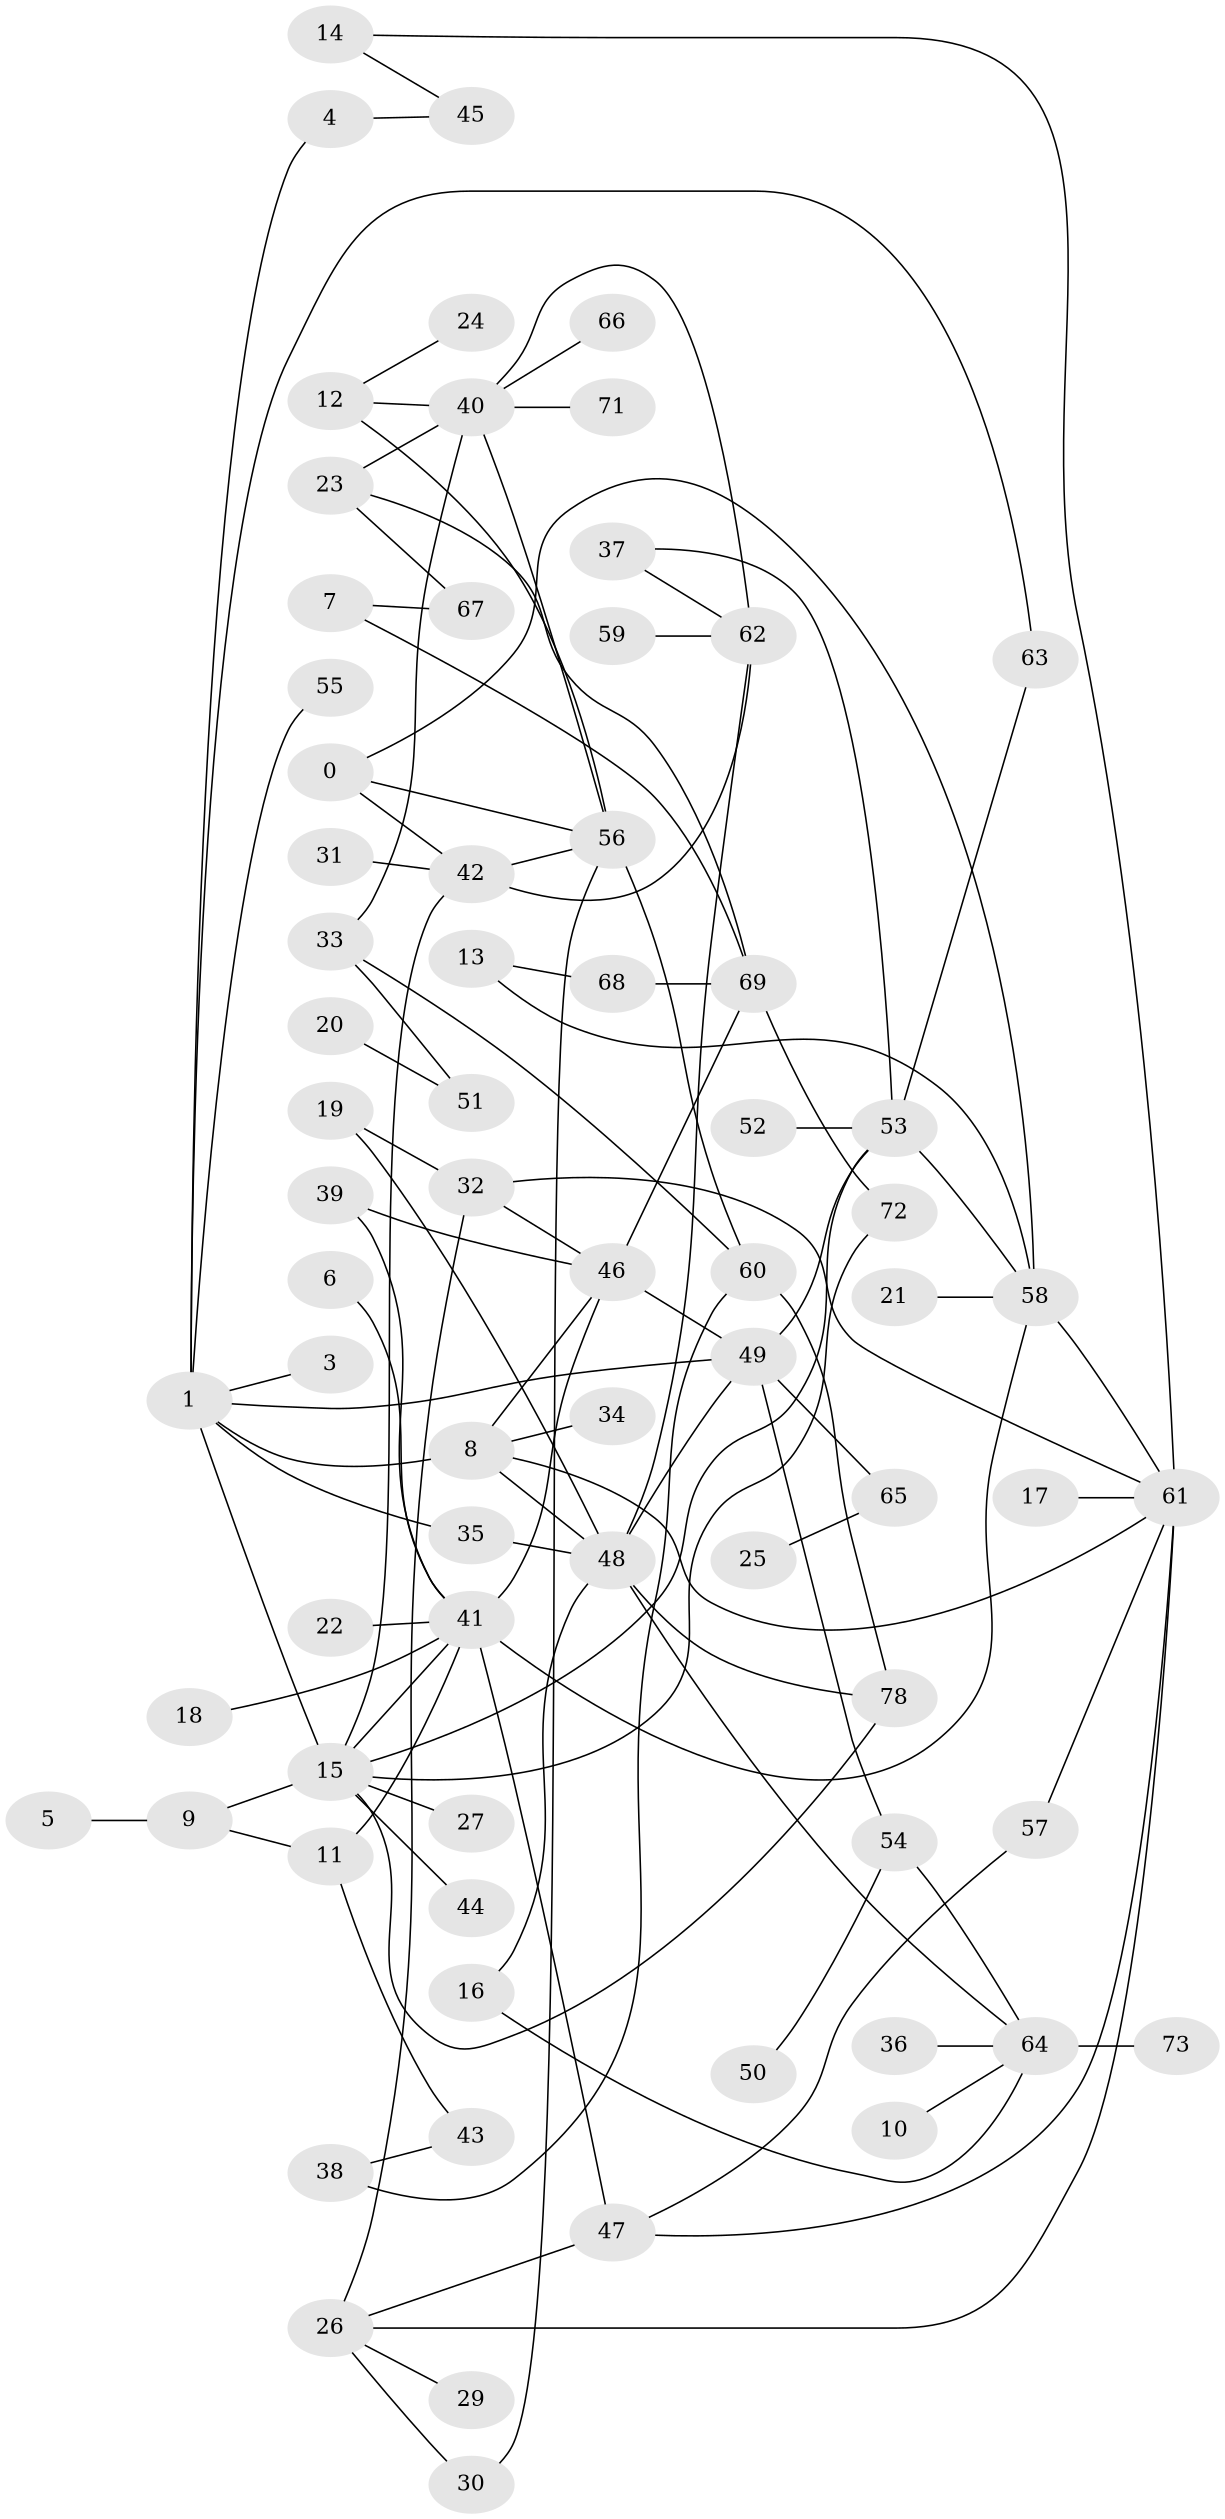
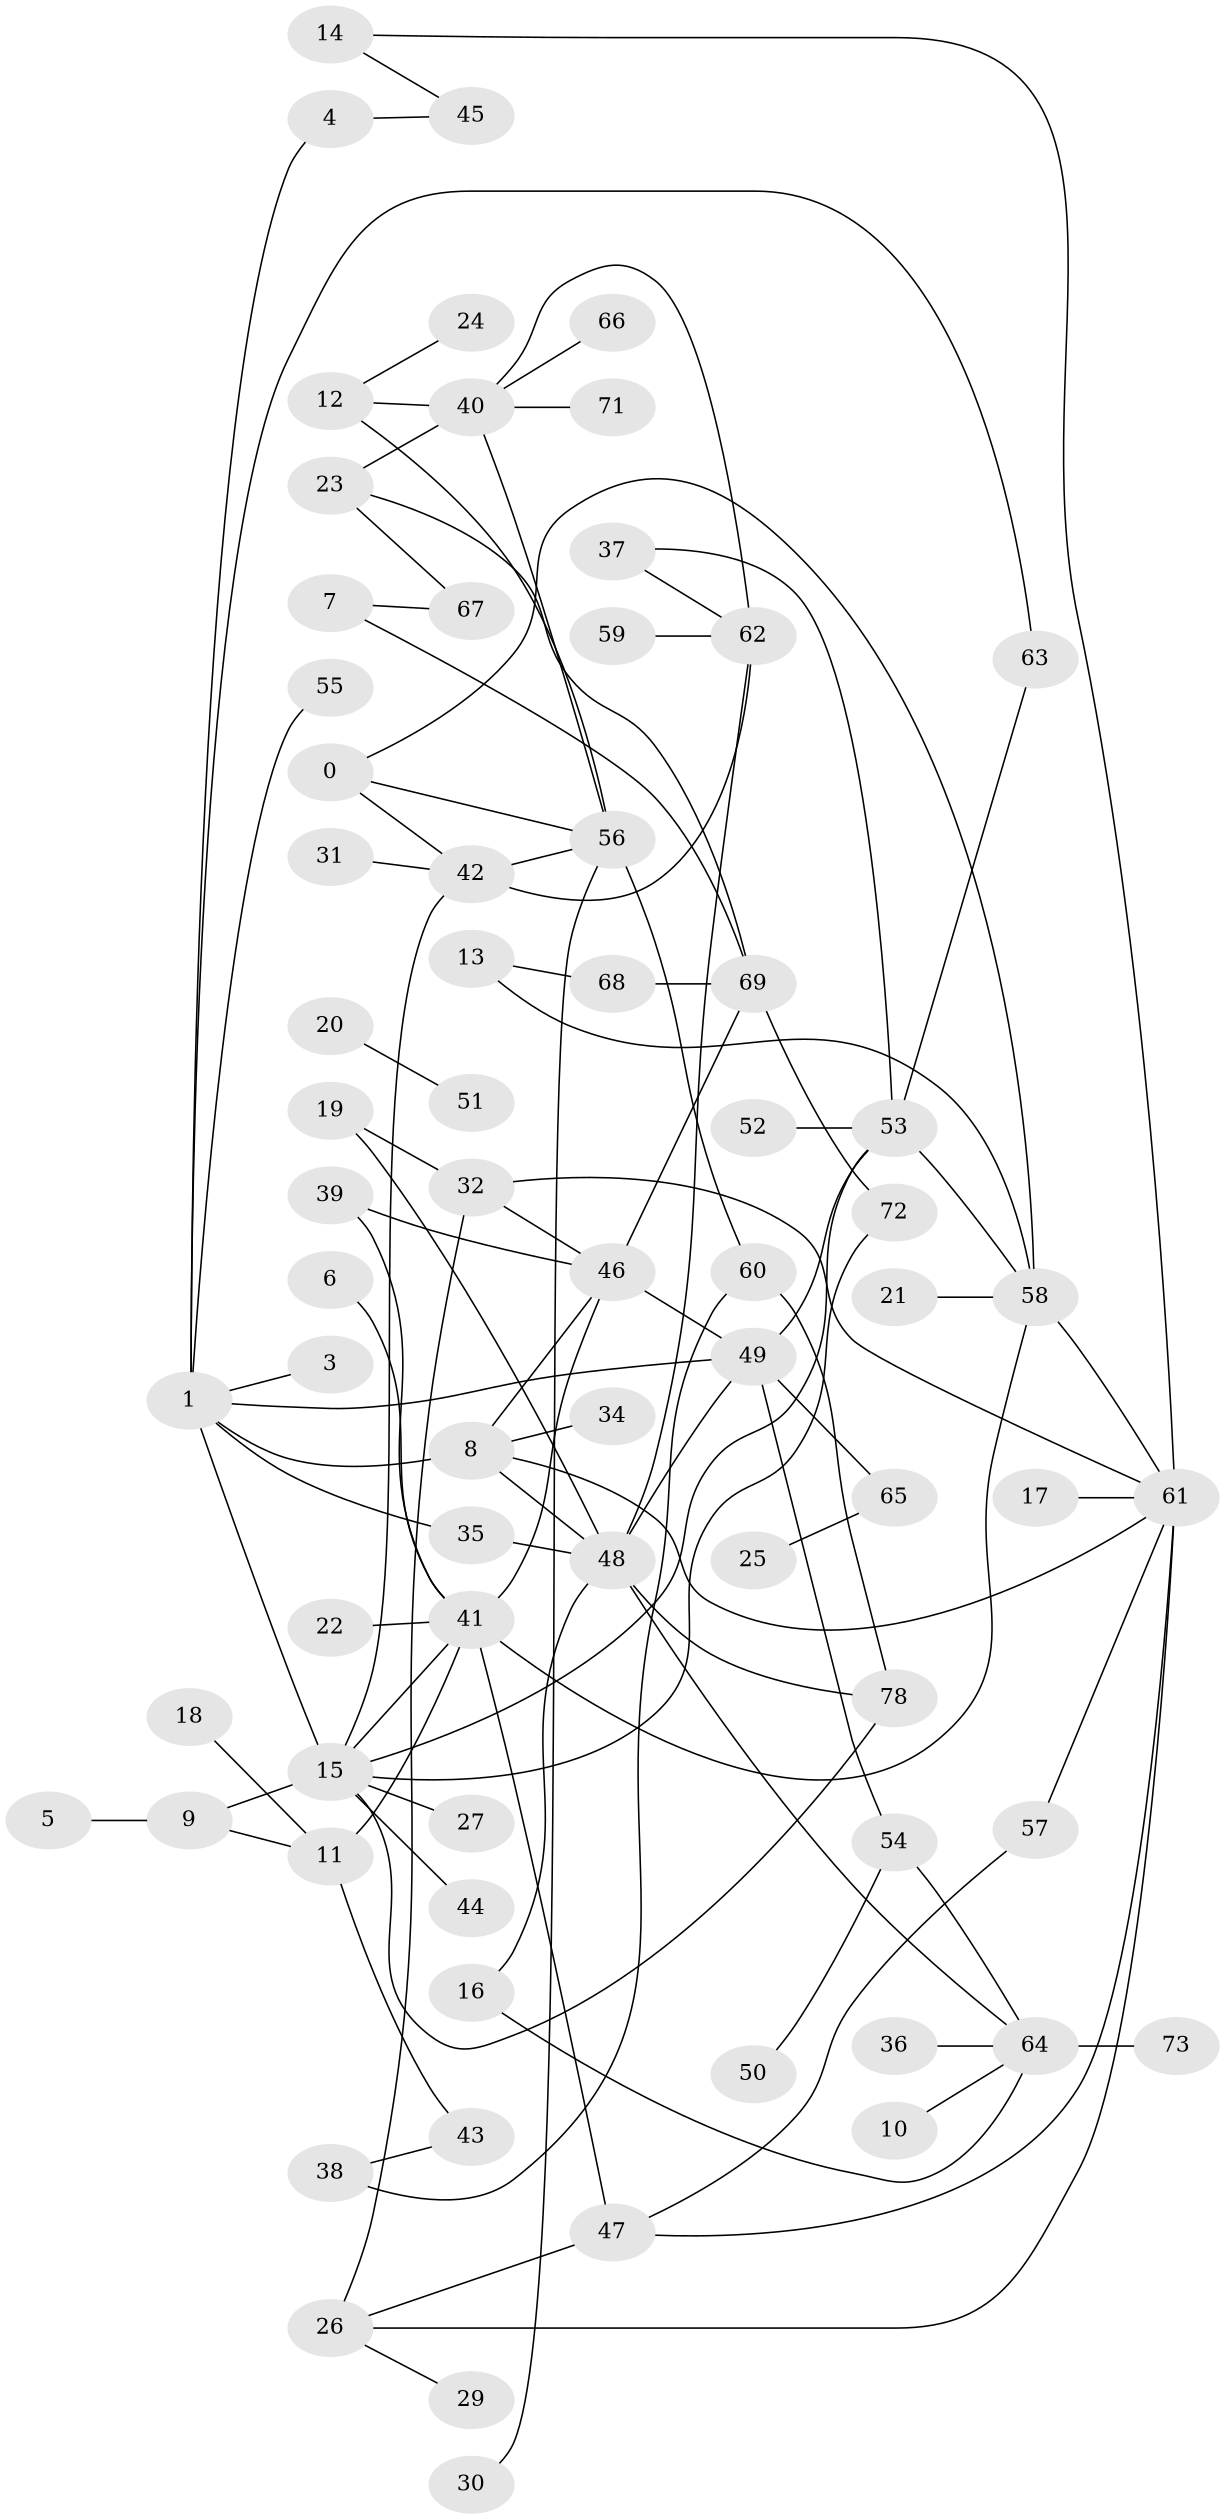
(331, 942) -> none
(338, 1682) -> (258, 1785)
(399, 2408) -> none
